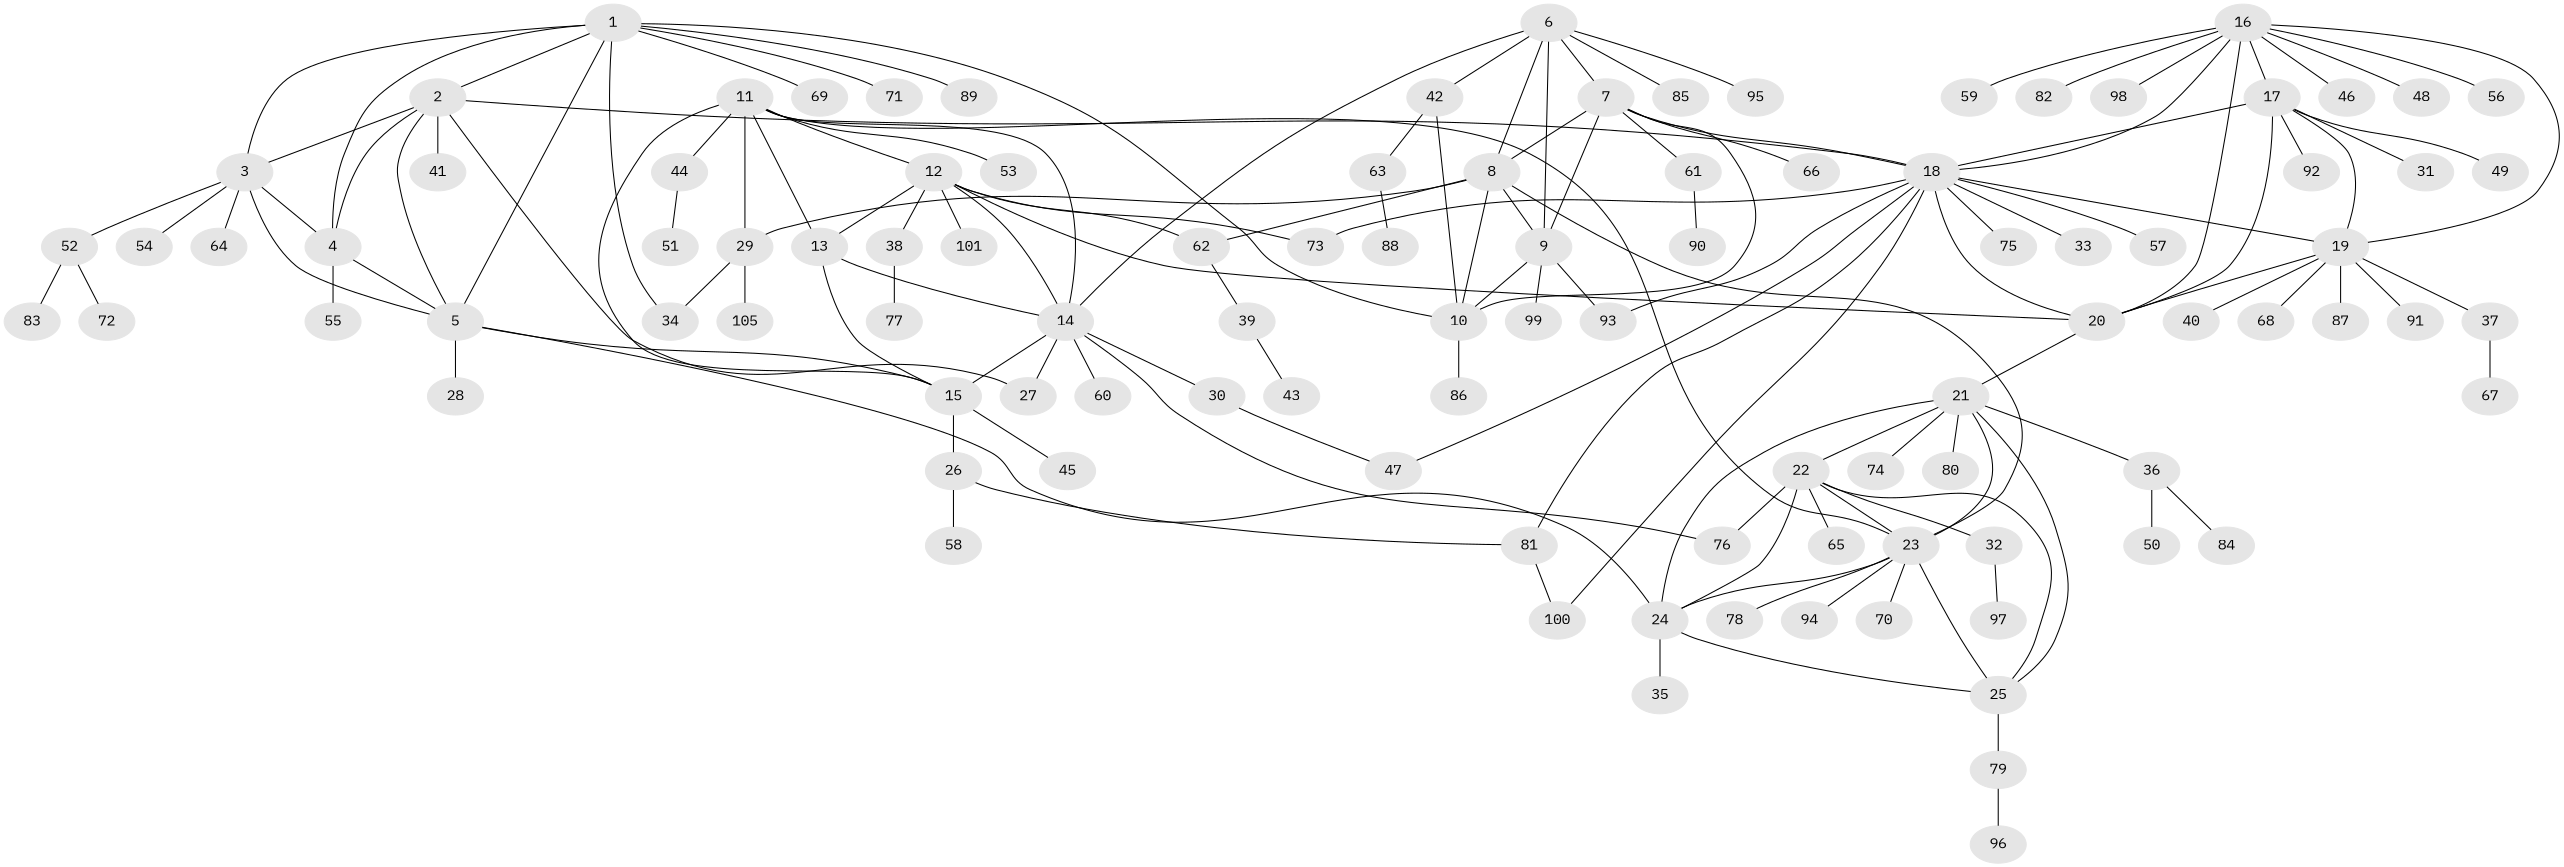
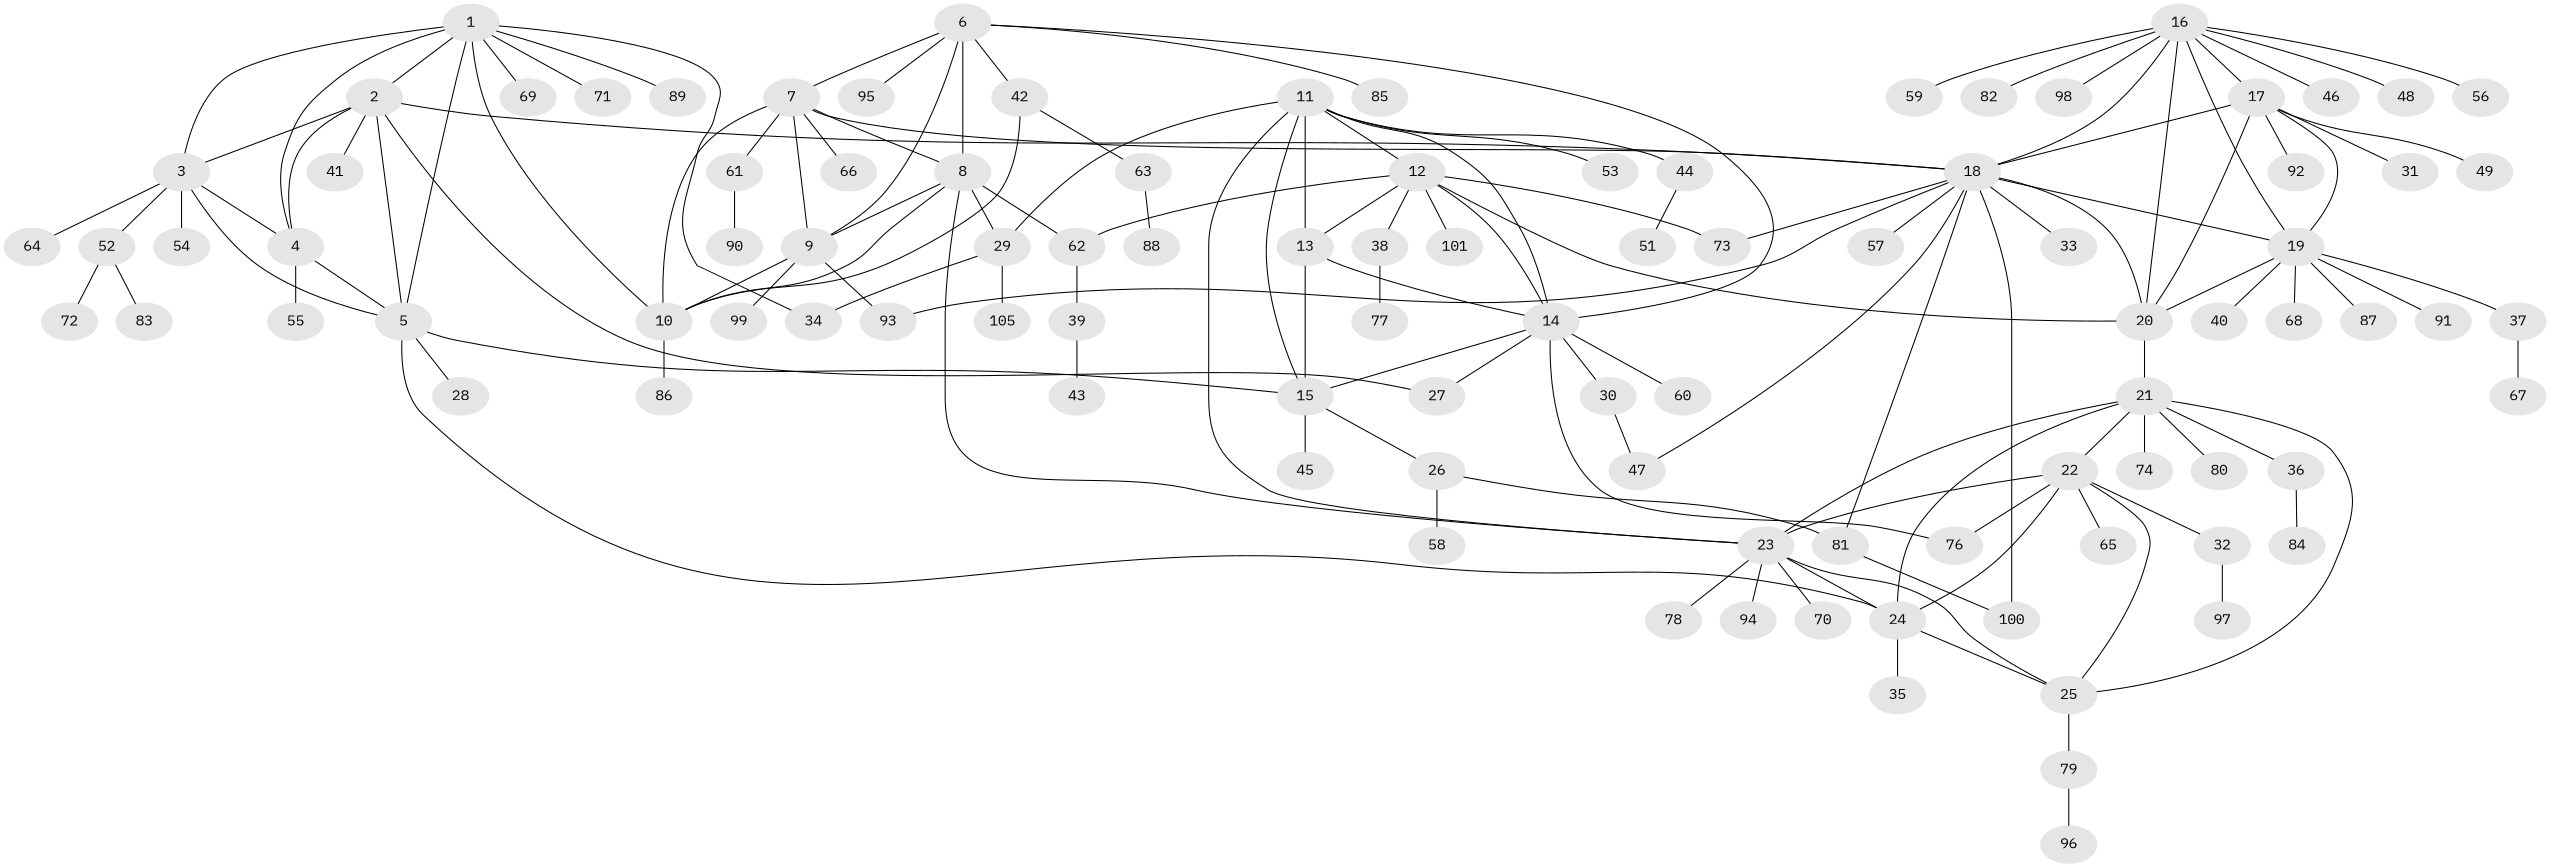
(2009, 247) -> none
(2152, 546) -> none
